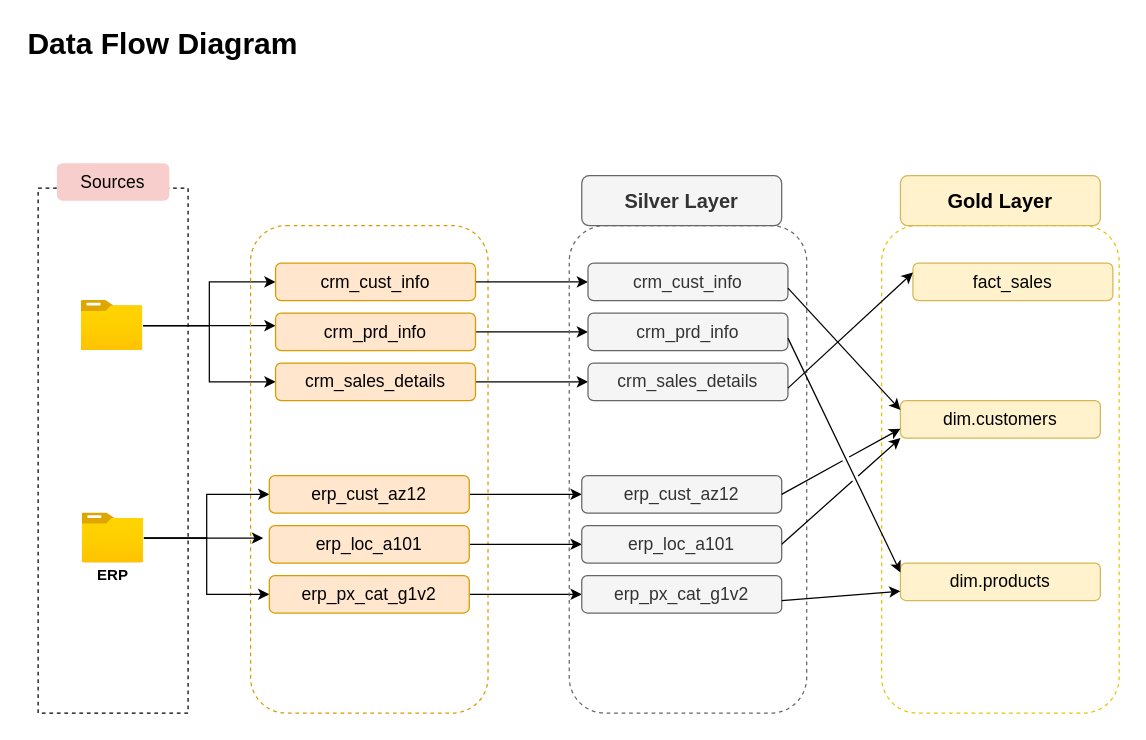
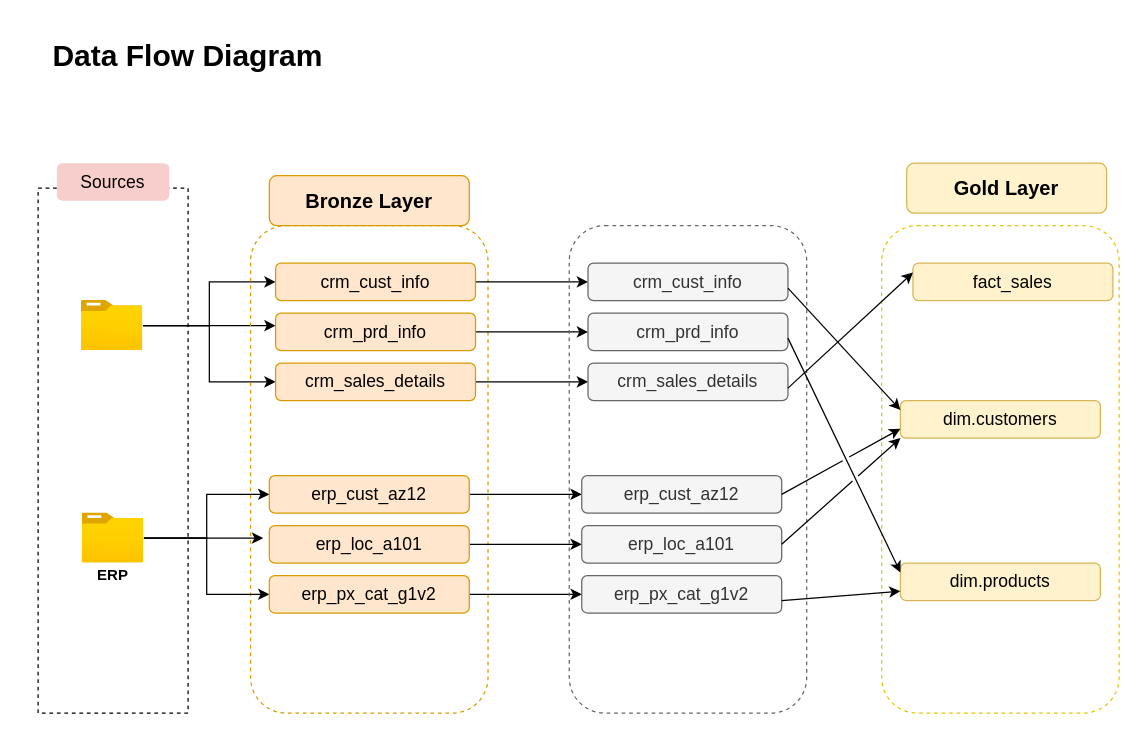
(163, 44) -> (188, 57)
none -> (369, 201)
(682, 201) -> none
(1001, 201) -> (1007, 188)
